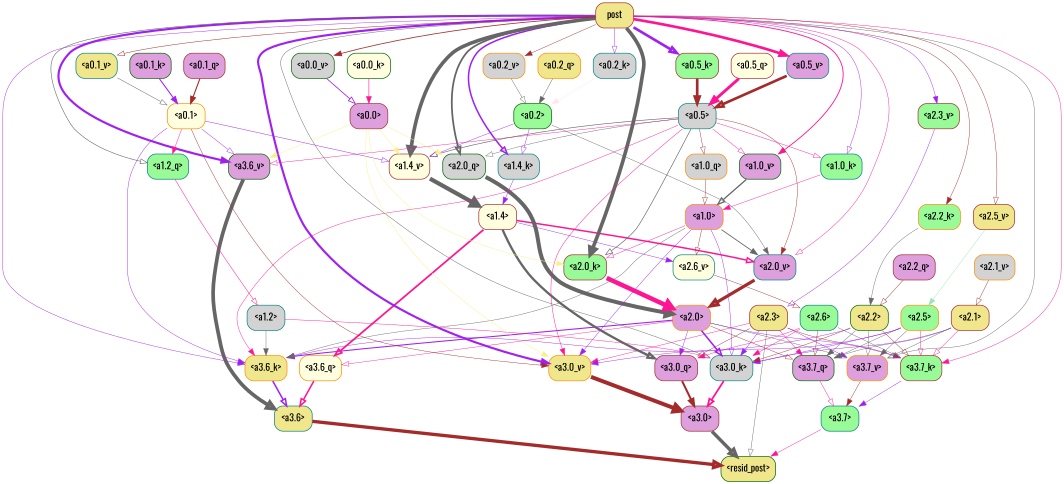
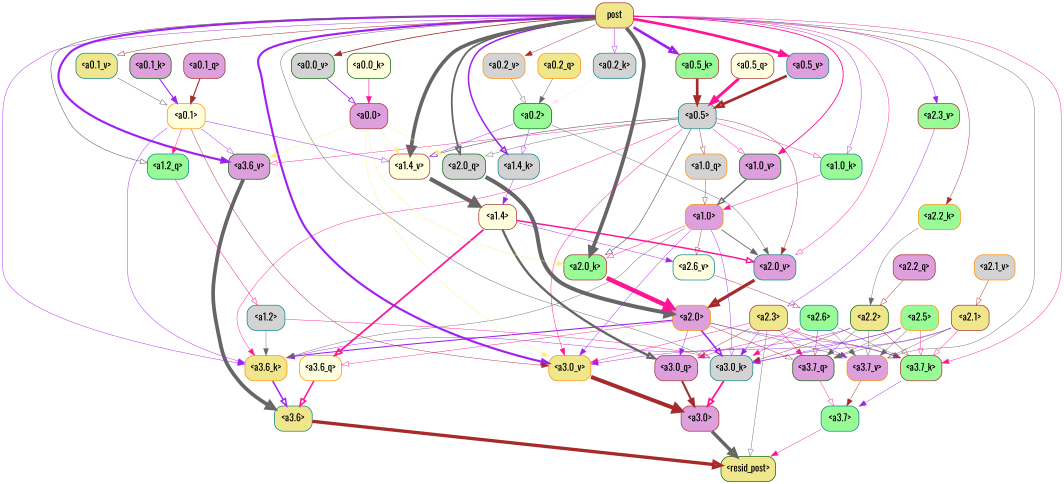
(994, 217) -> none
none -> (838, 338)
